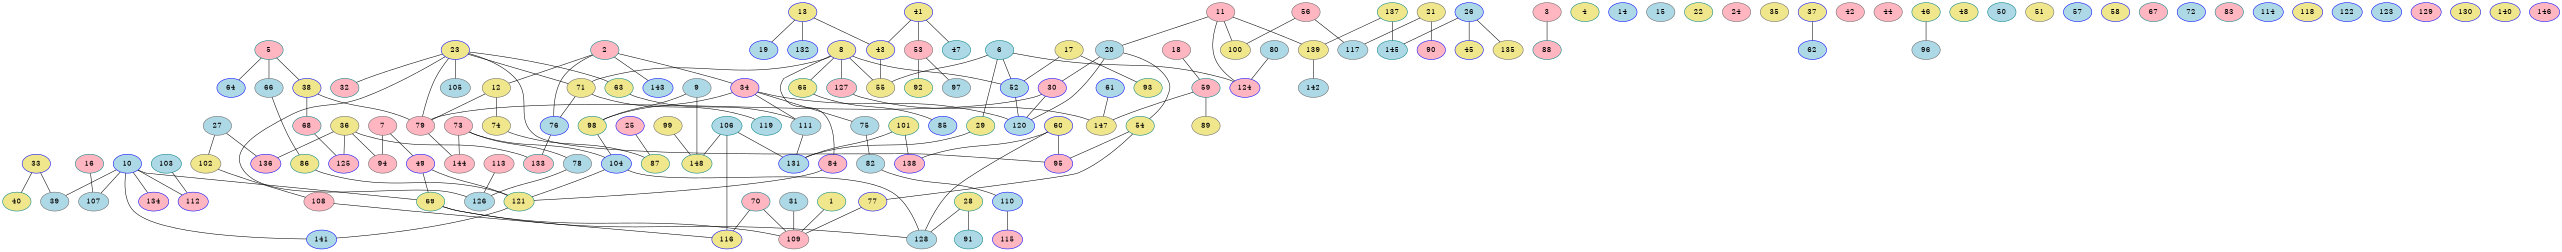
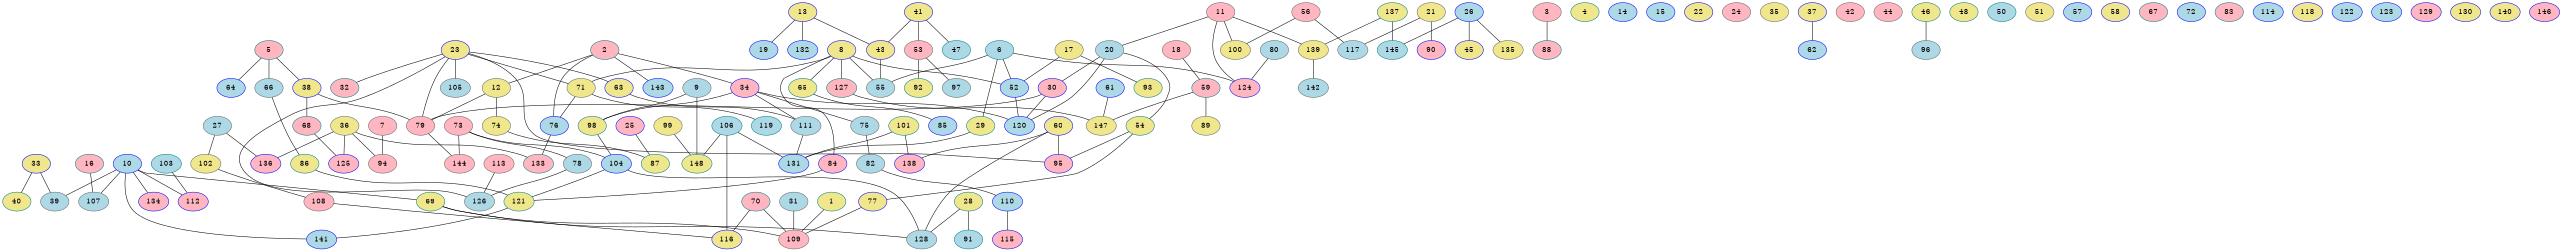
(1661, 12) -> (1661, 12)
(1699, 12) -> (1699, 12)
(619, 88) -> (619, 88)
(881, 88) -> (881, 88)
(421, 164) -> none
